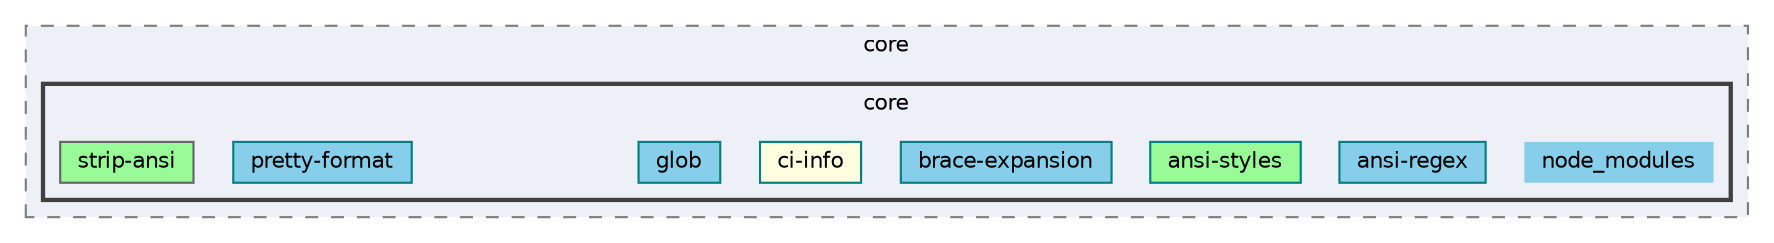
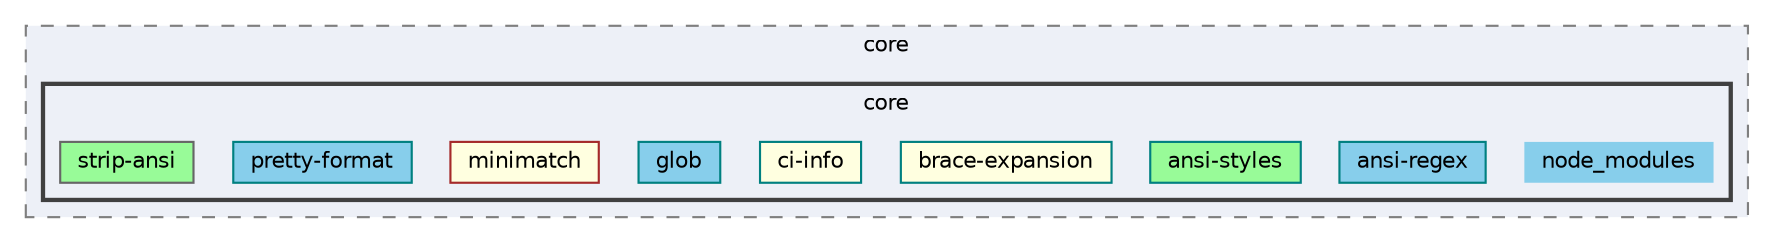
none -> (525, 162)
(1006, 162) -> (1006, 162)
